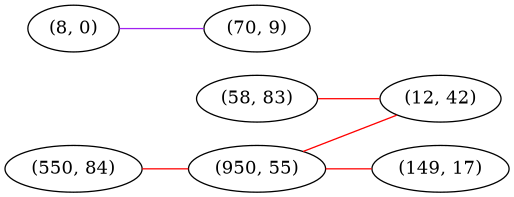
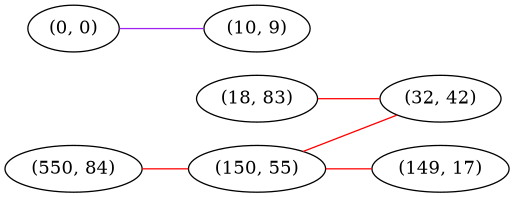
(74, 29) -> (74, 29)
(257, 29) -> (257, 29)
(257, 99) -> (257, 99)
(441, 99) -> (441, 99)
(257, 169) -> (257, 169)
